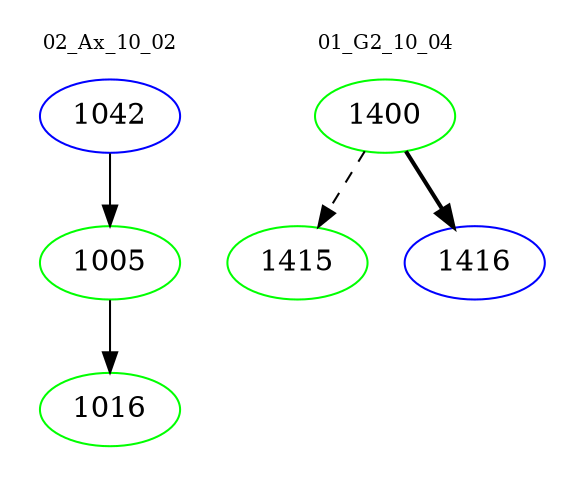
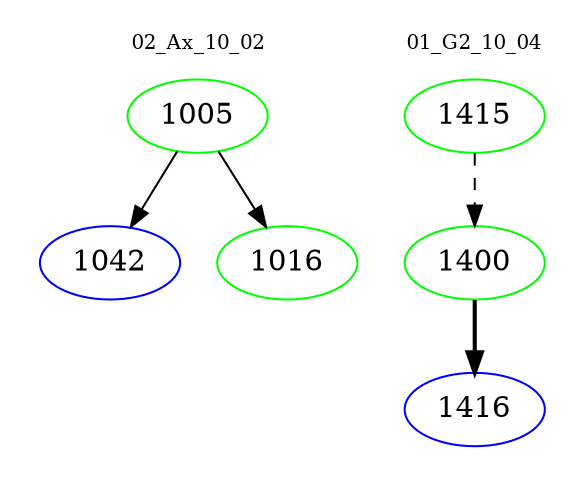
(110, 179) -> (160, 180)
(347, 180) -> (475, 179)
